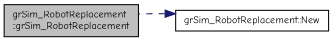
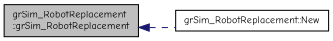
(152, 14) -> (162, 28)
